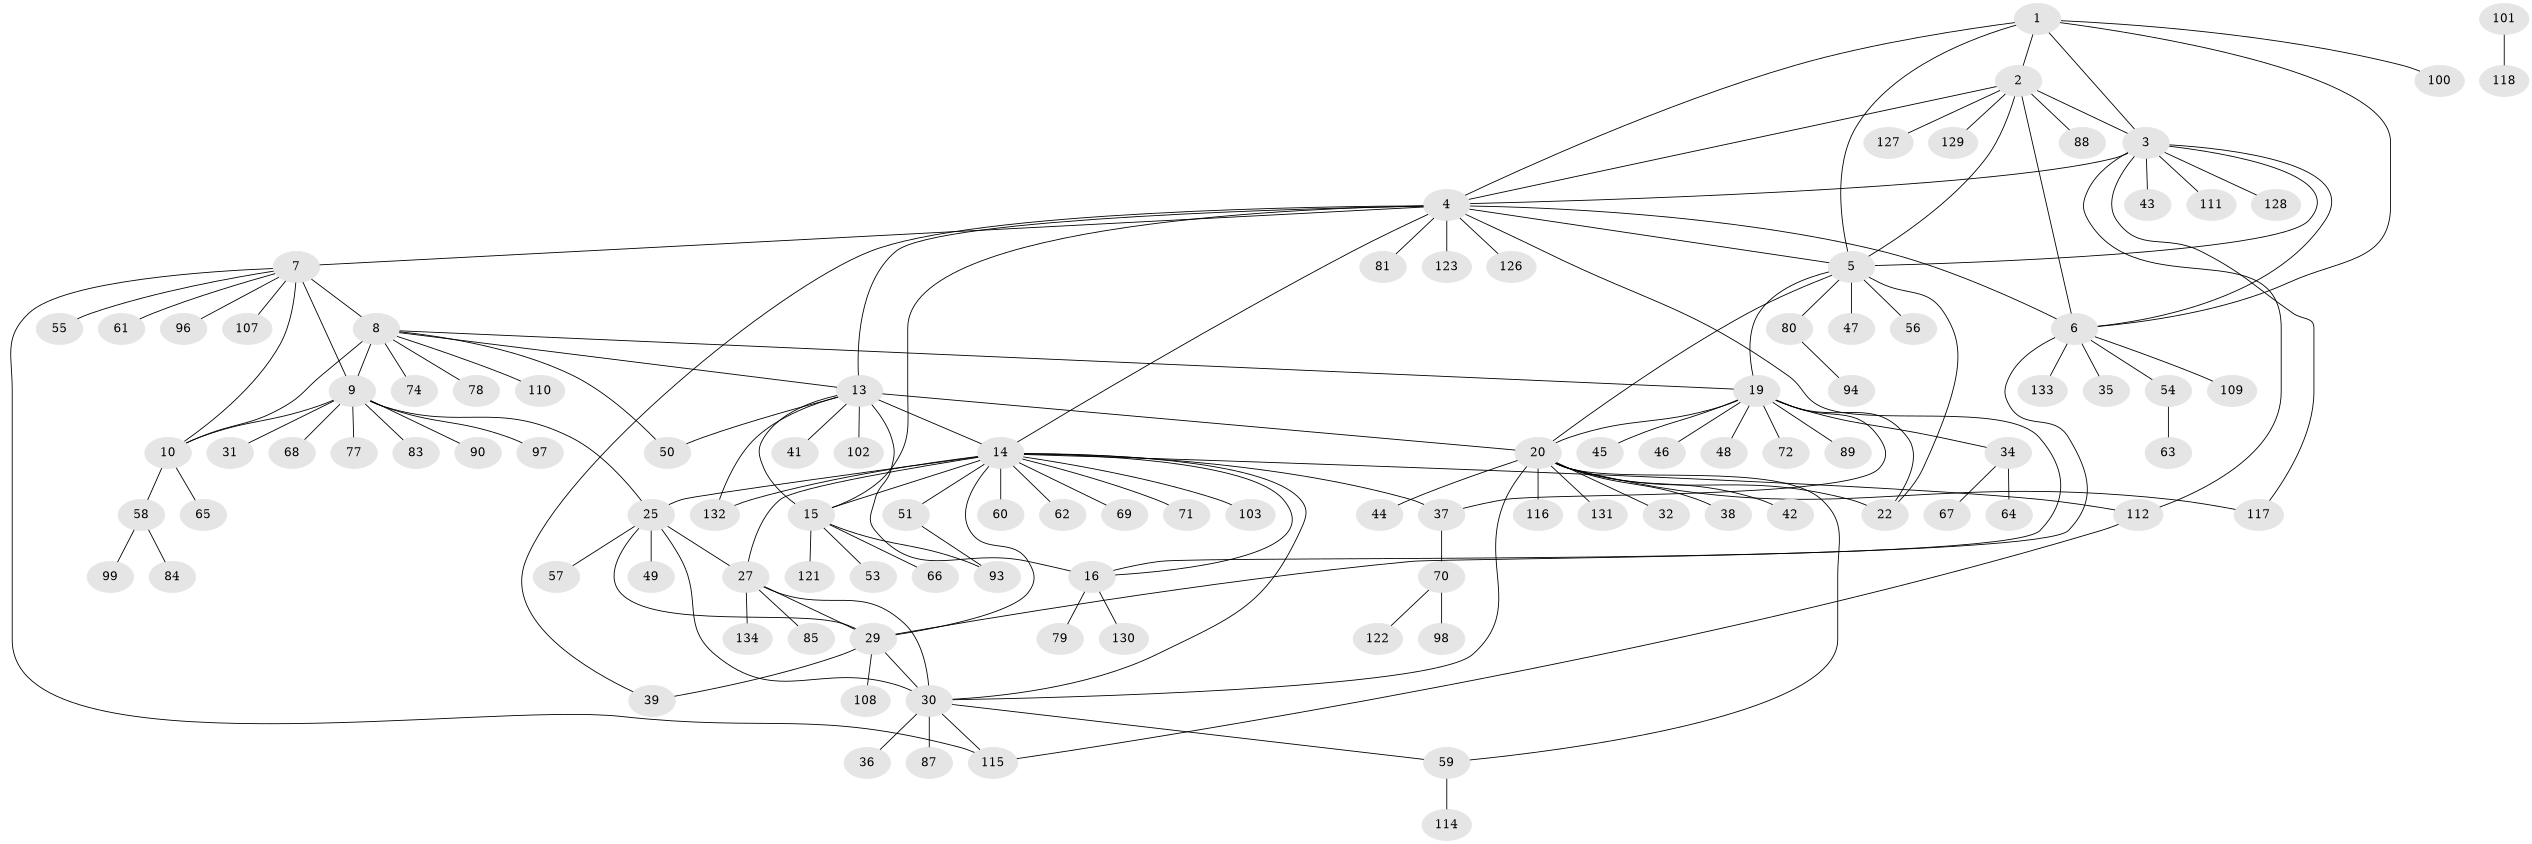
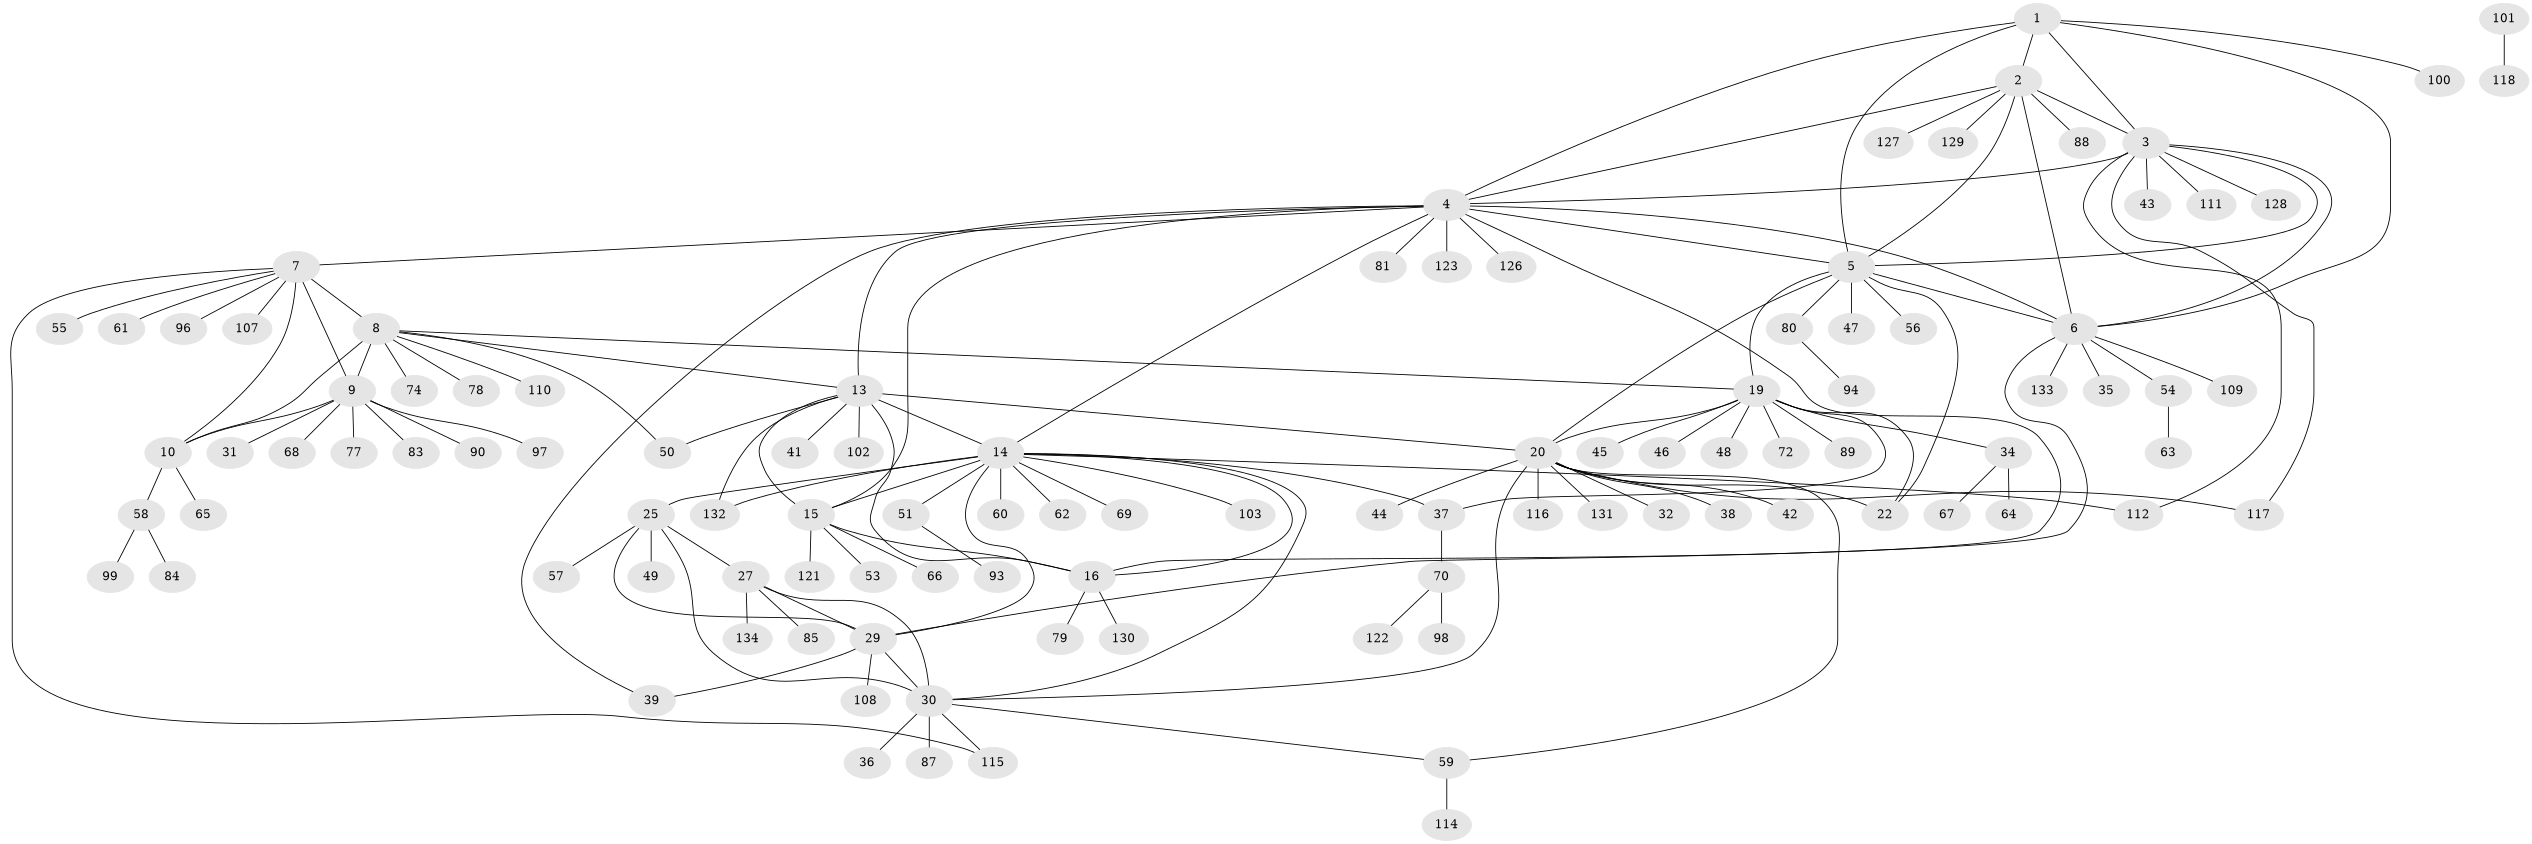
none -> (1963, 298)
(519, 420) -> none
(778, 501) -> none
(1187, 515) -> none
(905, 545) -> (944, 549)
(1572, 660) -> none
